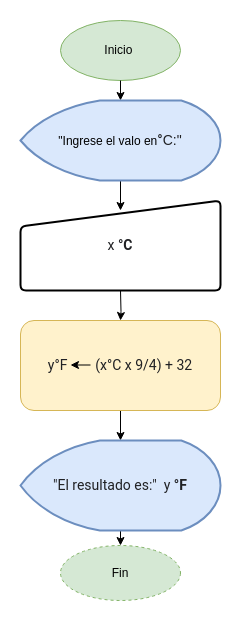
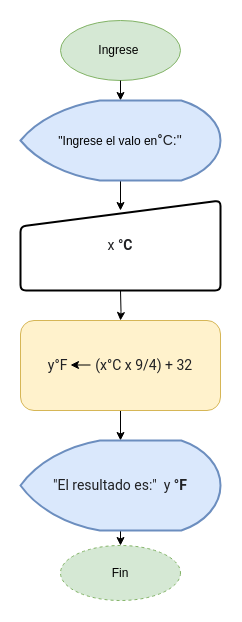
(121, 51) -> (121, 51)
